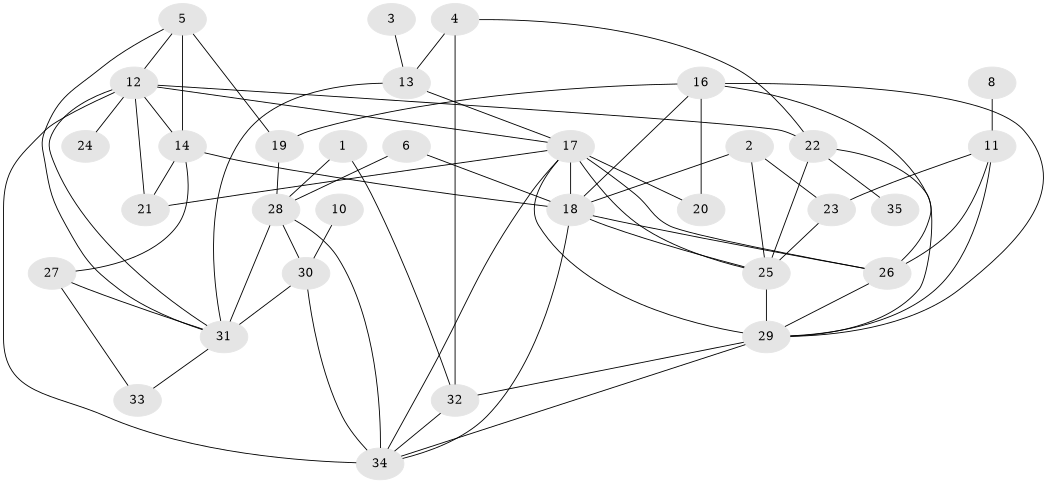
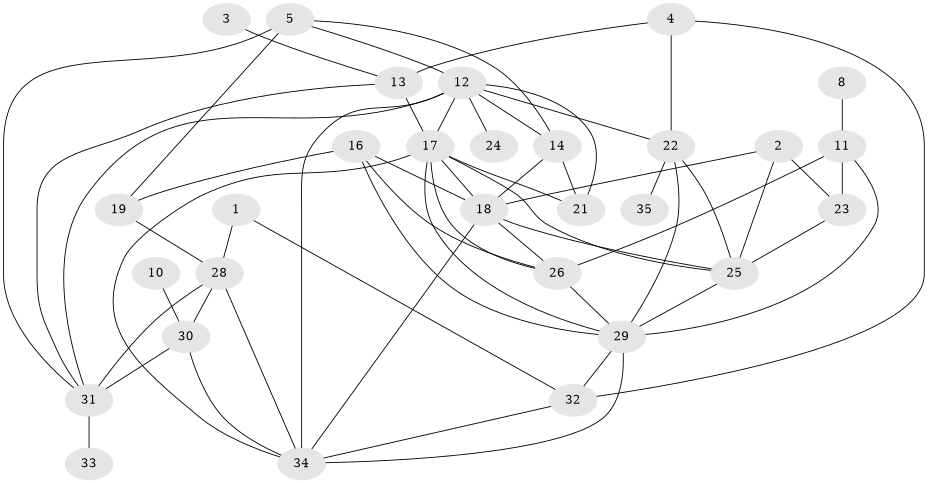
(407, 146) -> none
(701, 210) -> none
(52, 273) -> none
